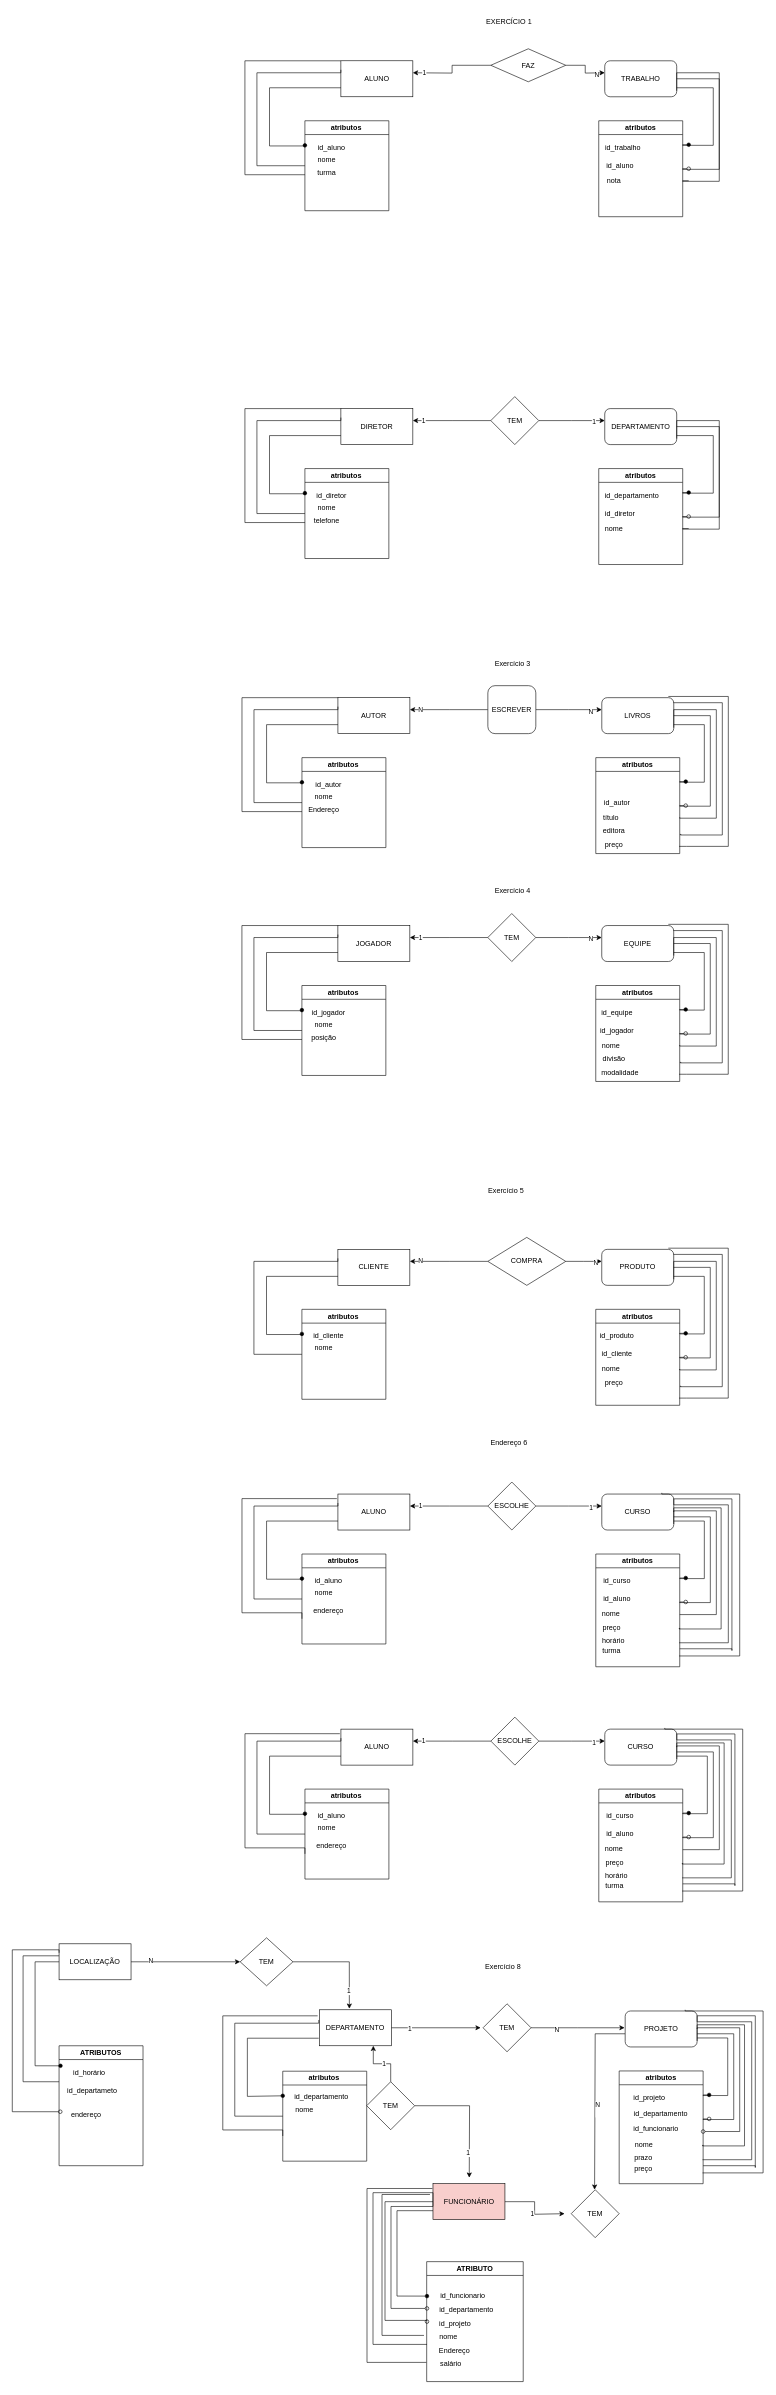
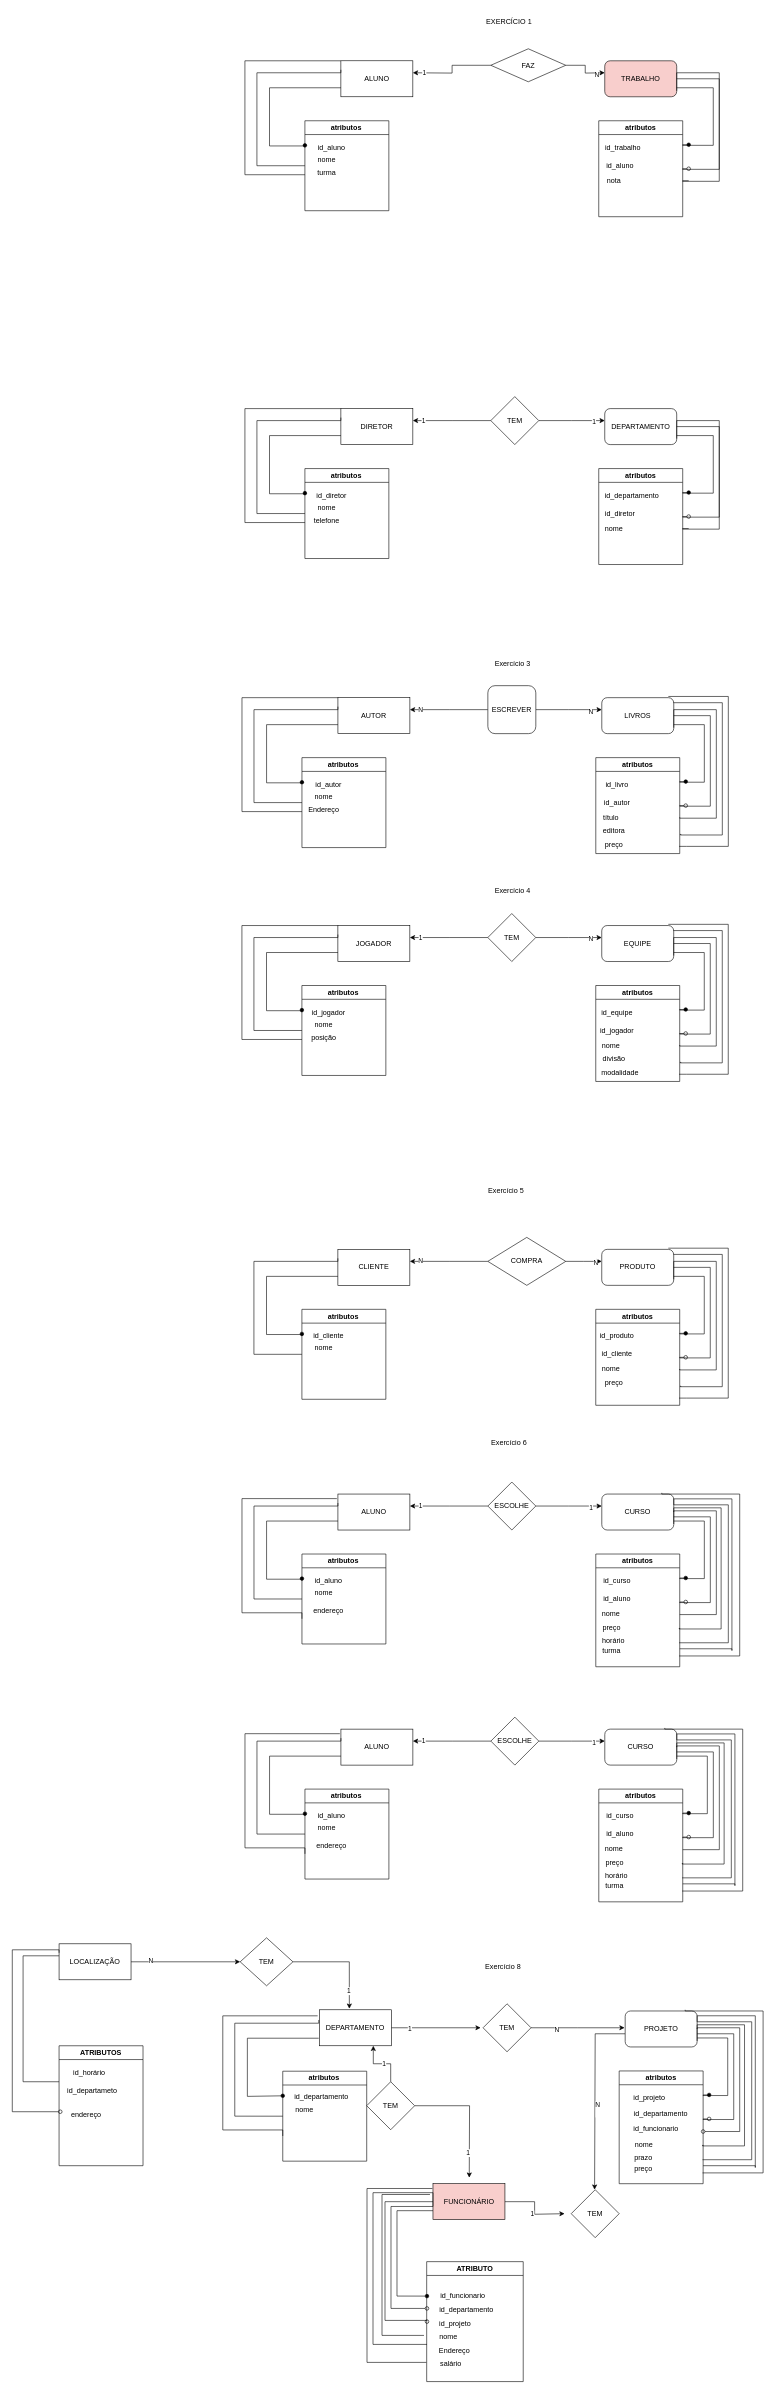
(641, 78) -> (641, 78)
none -> (617, 785)
(509, 1443) -> (509, 1443)
(35, 2013) -> none
